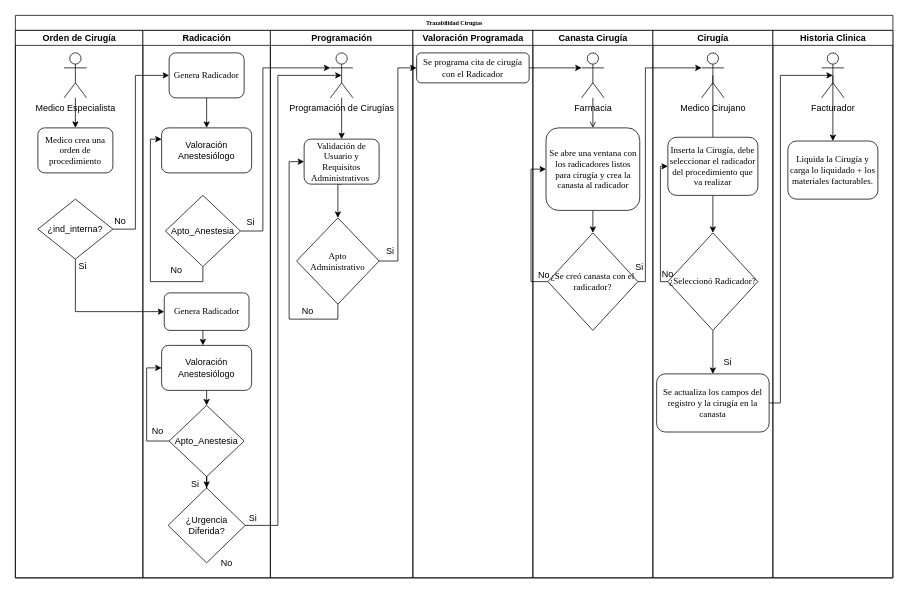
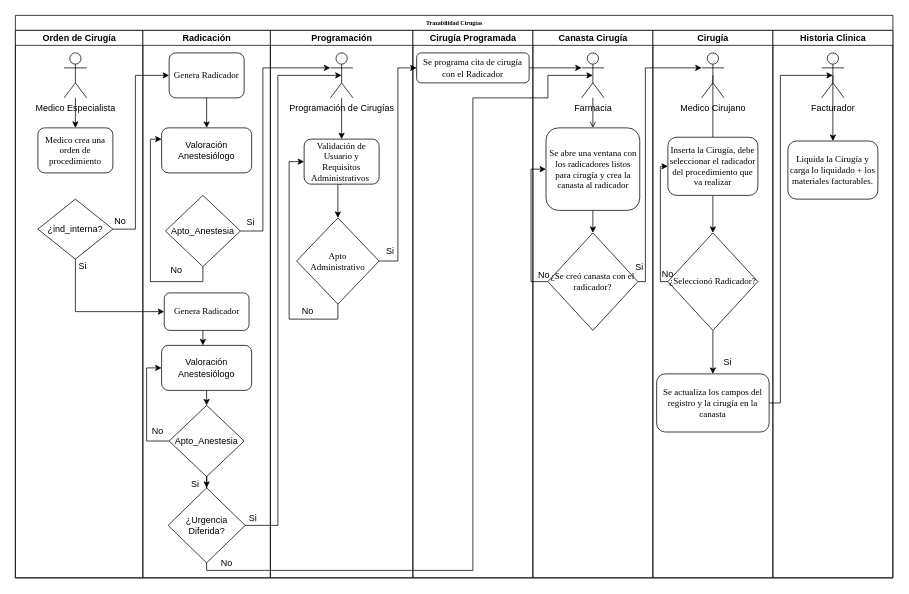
(473, 38) -> (473, 38)
none -> (338, 570)
